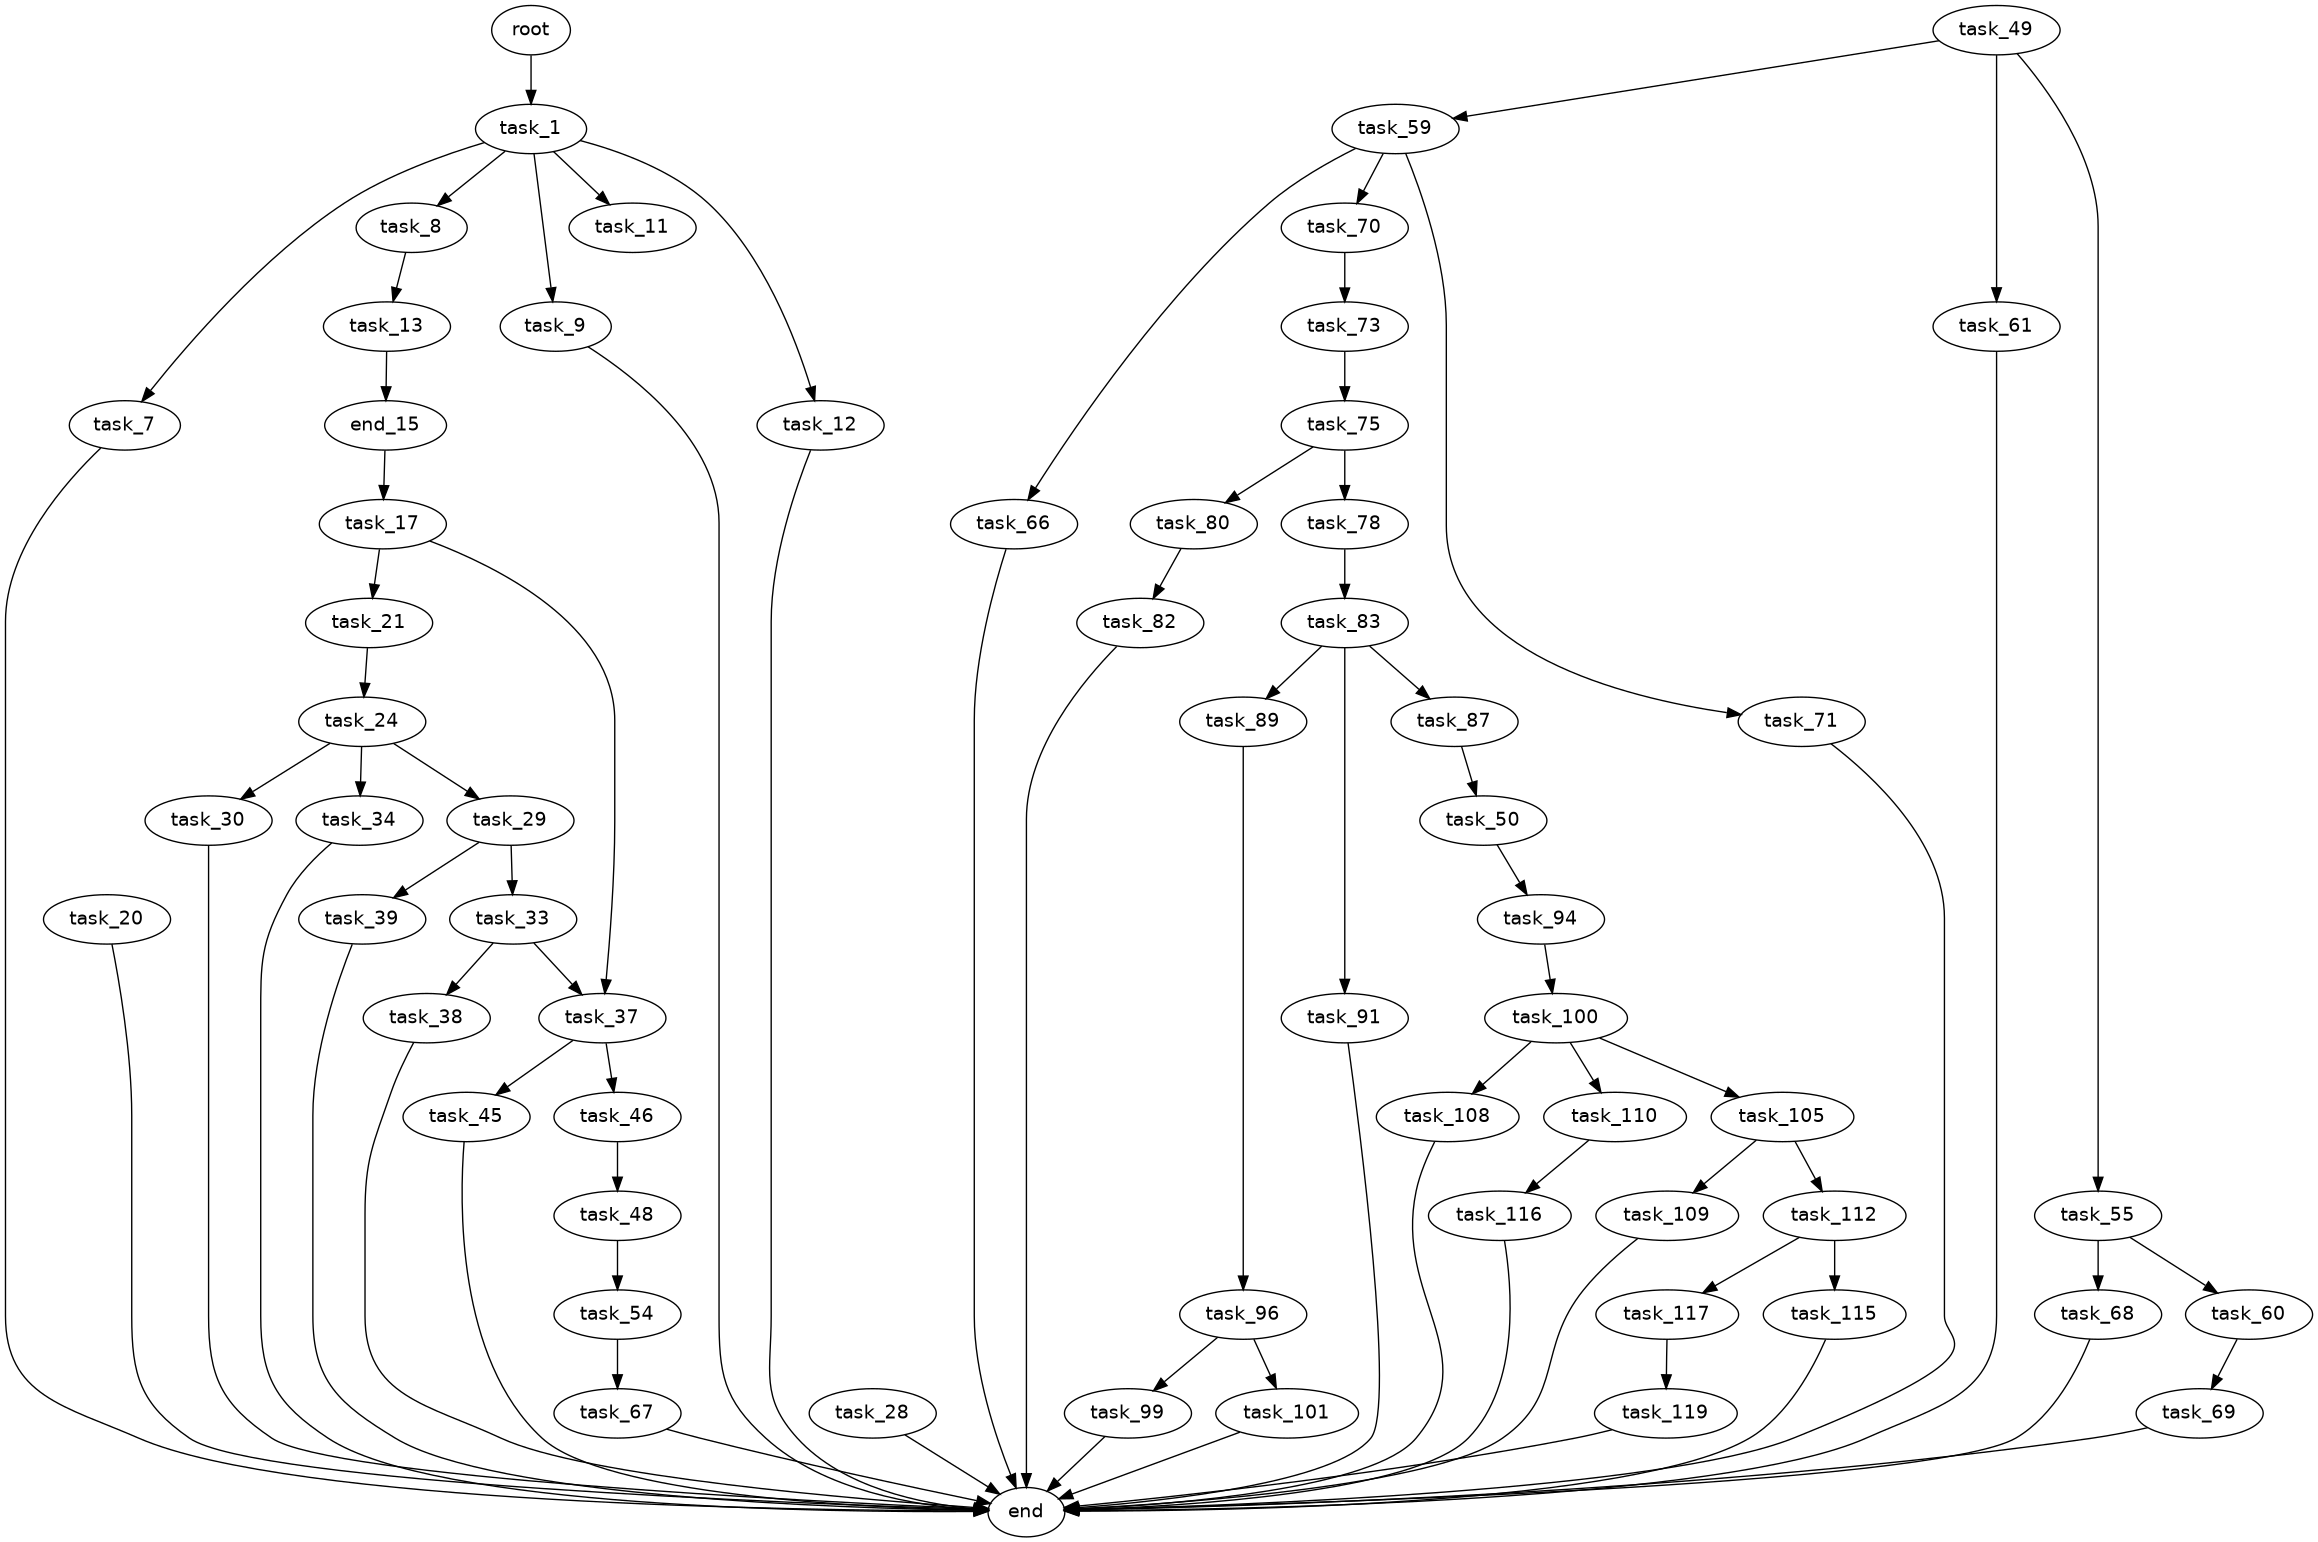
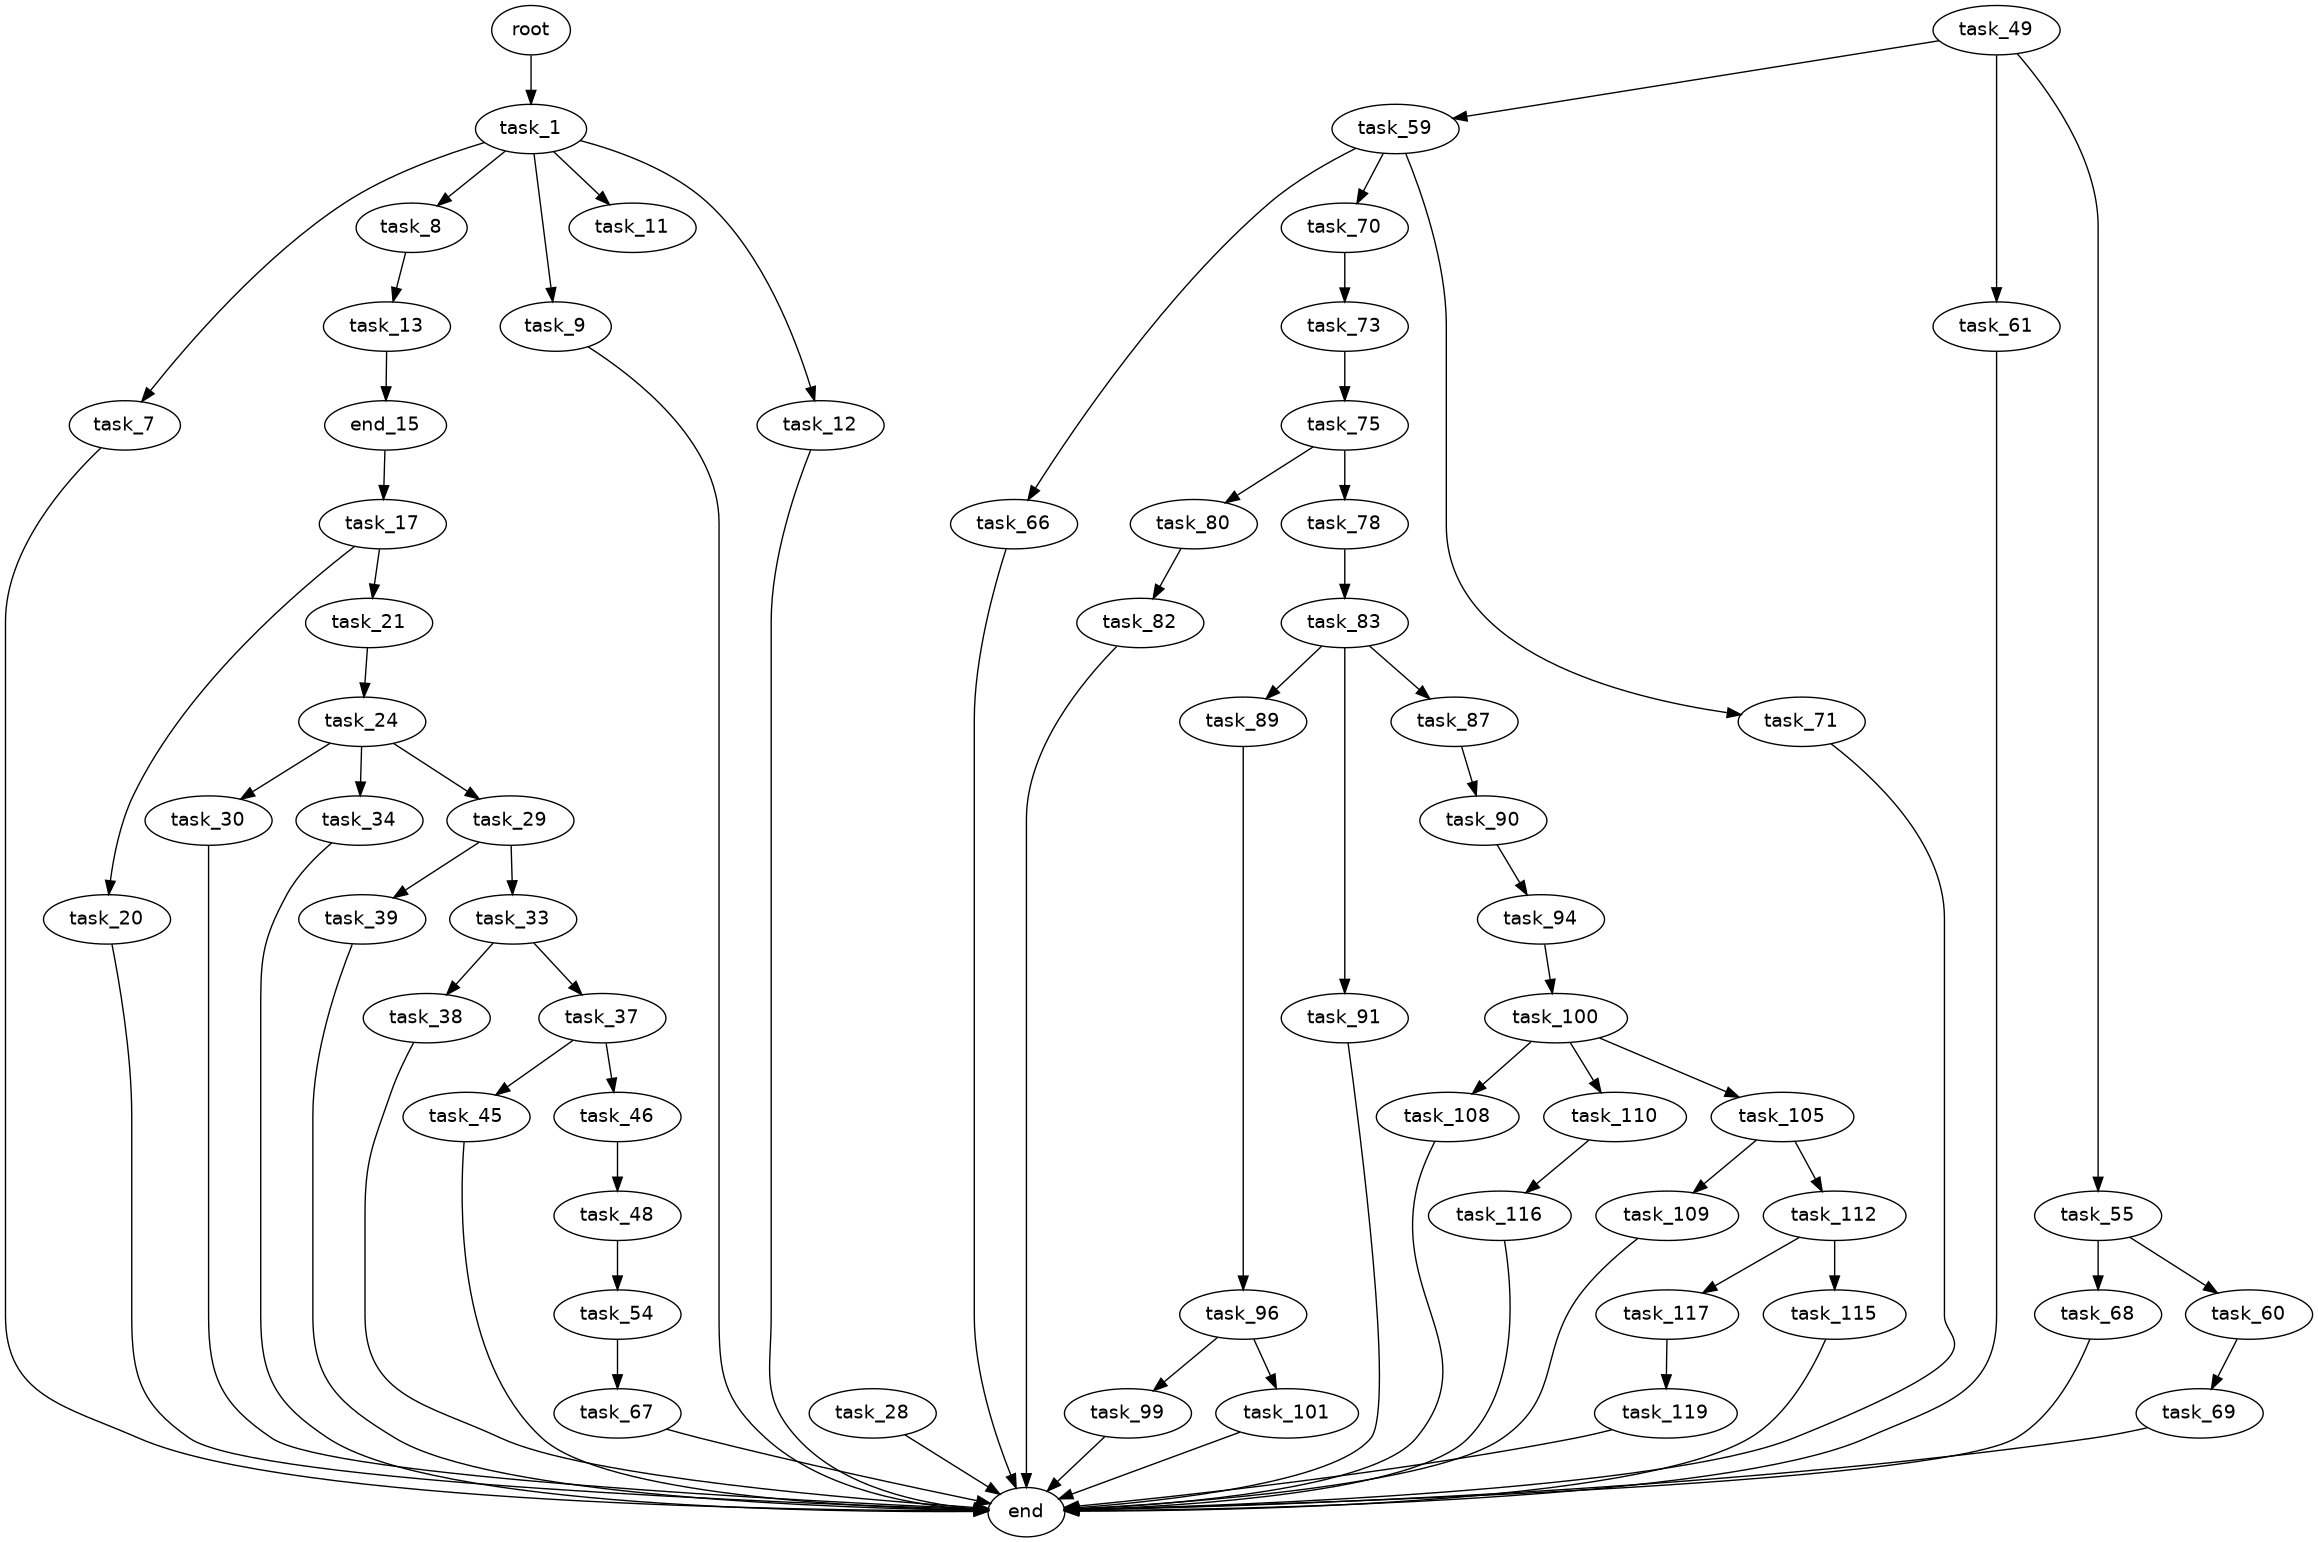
(614, 714) -> (201, 693)
(1483, 821) -> (1483, 821)
